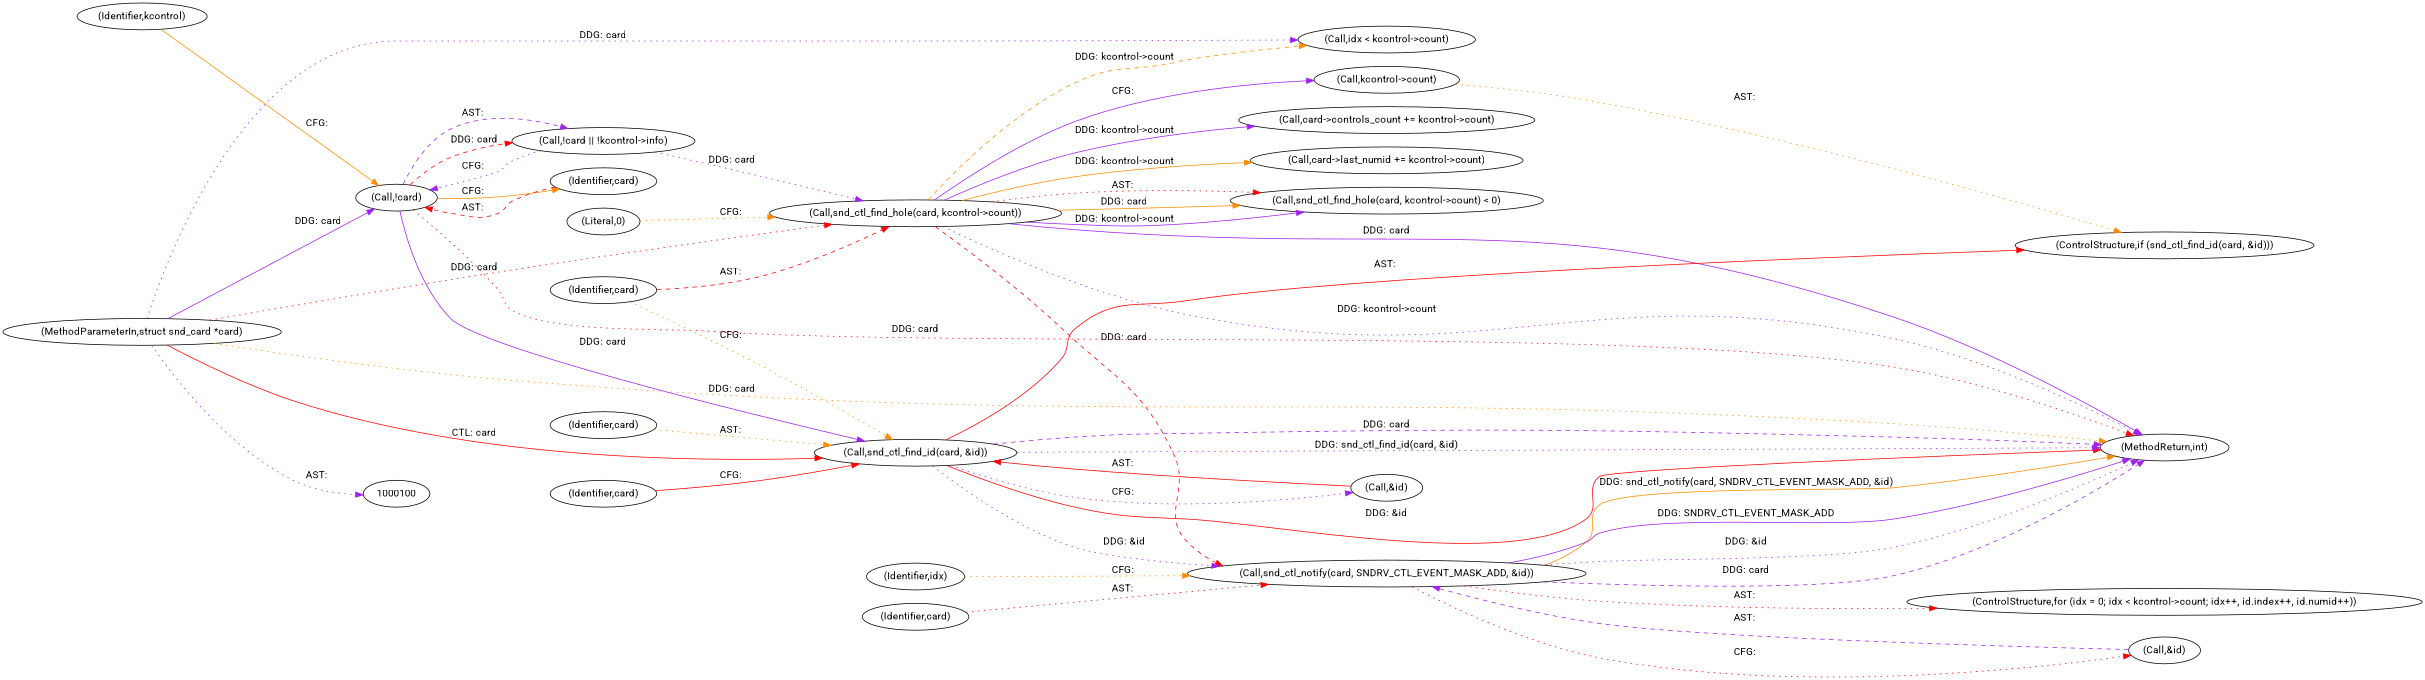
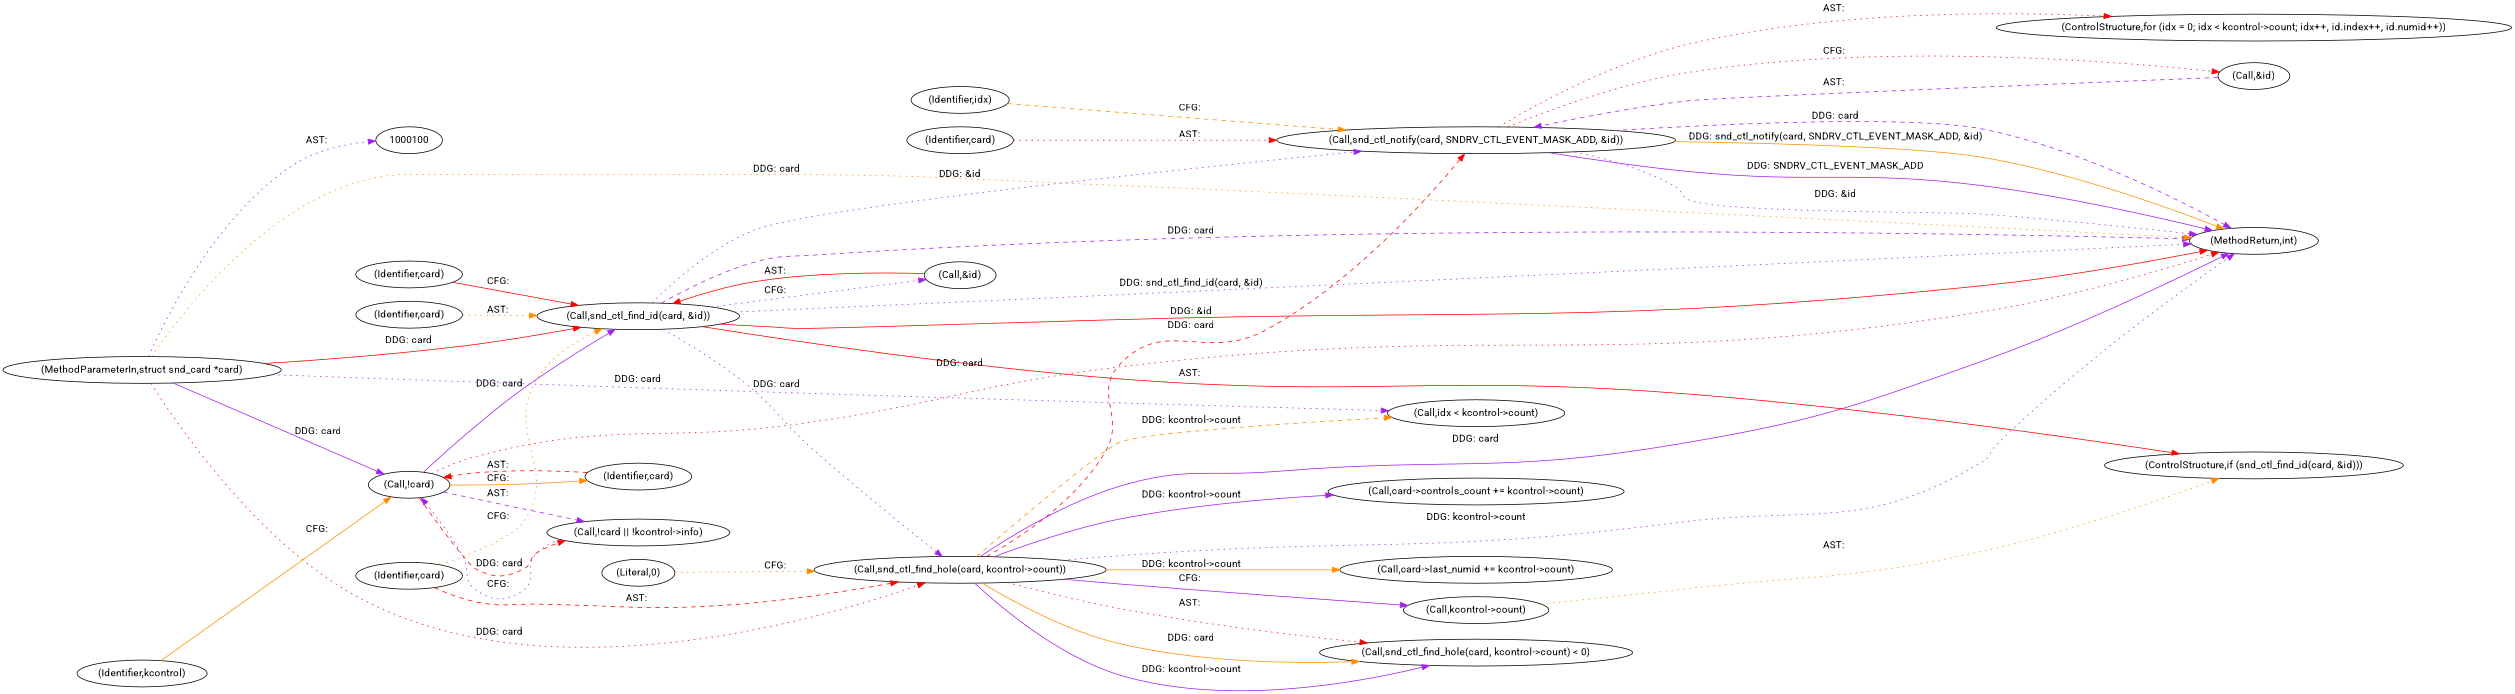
(755, 175) -> (801, 438)
(475, 433) -> (409, 340)
(1074, 576) -> (1173, 117)
